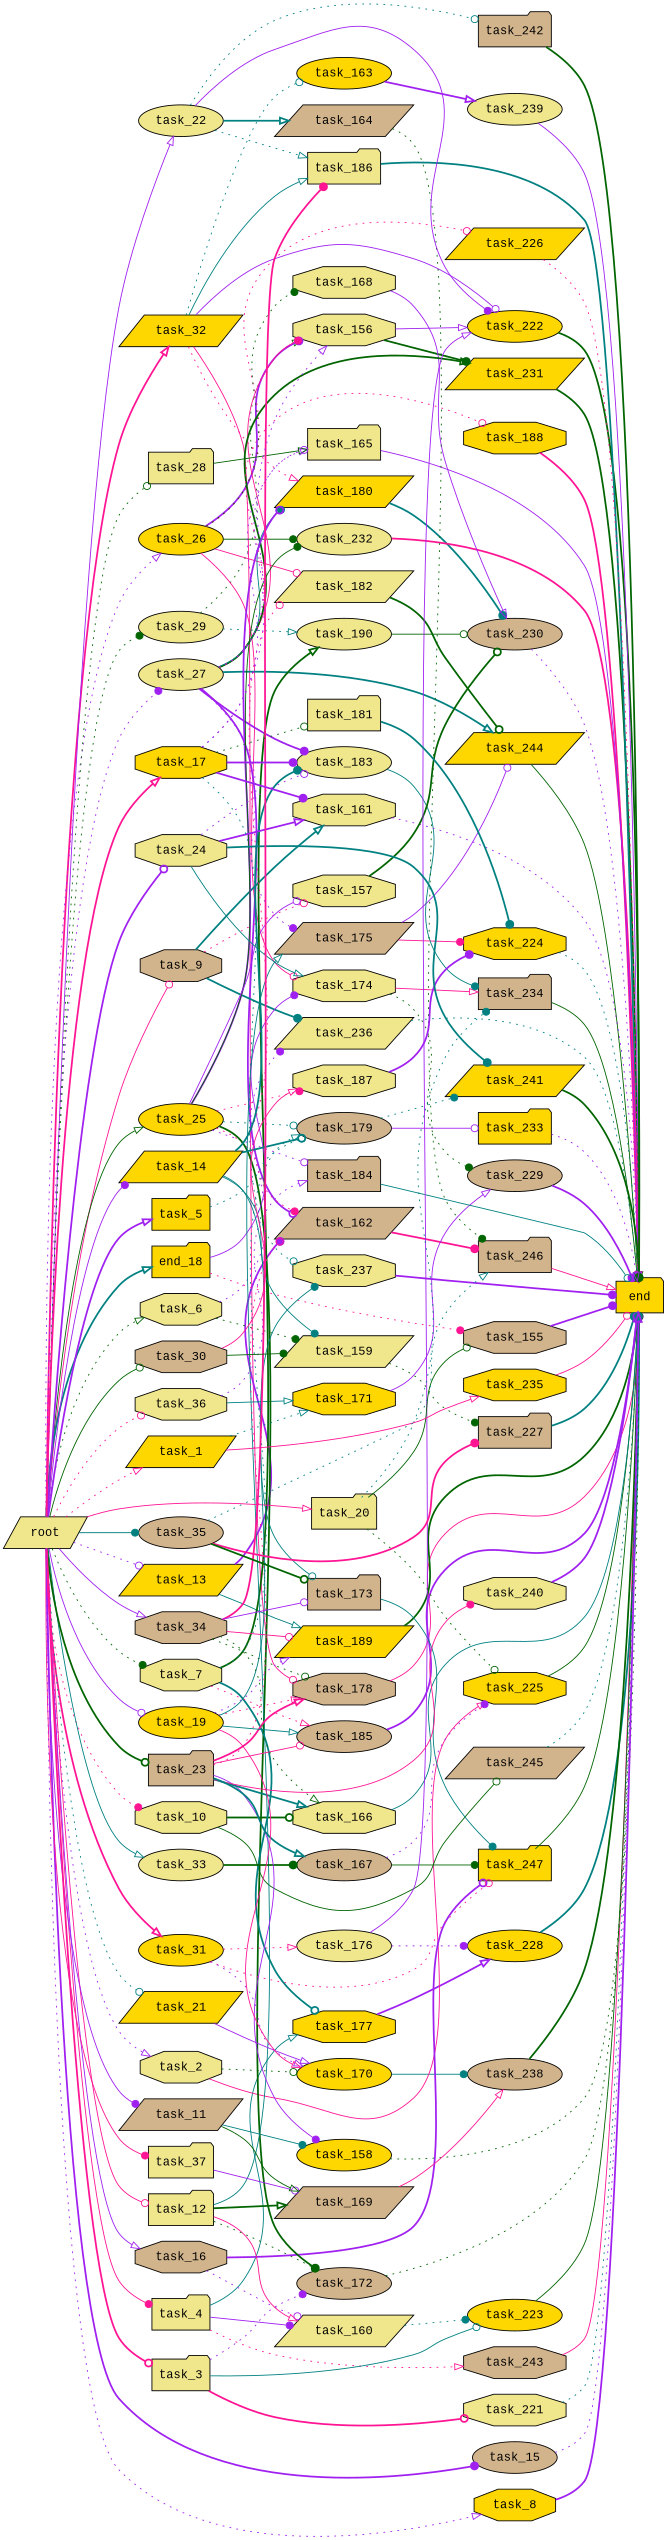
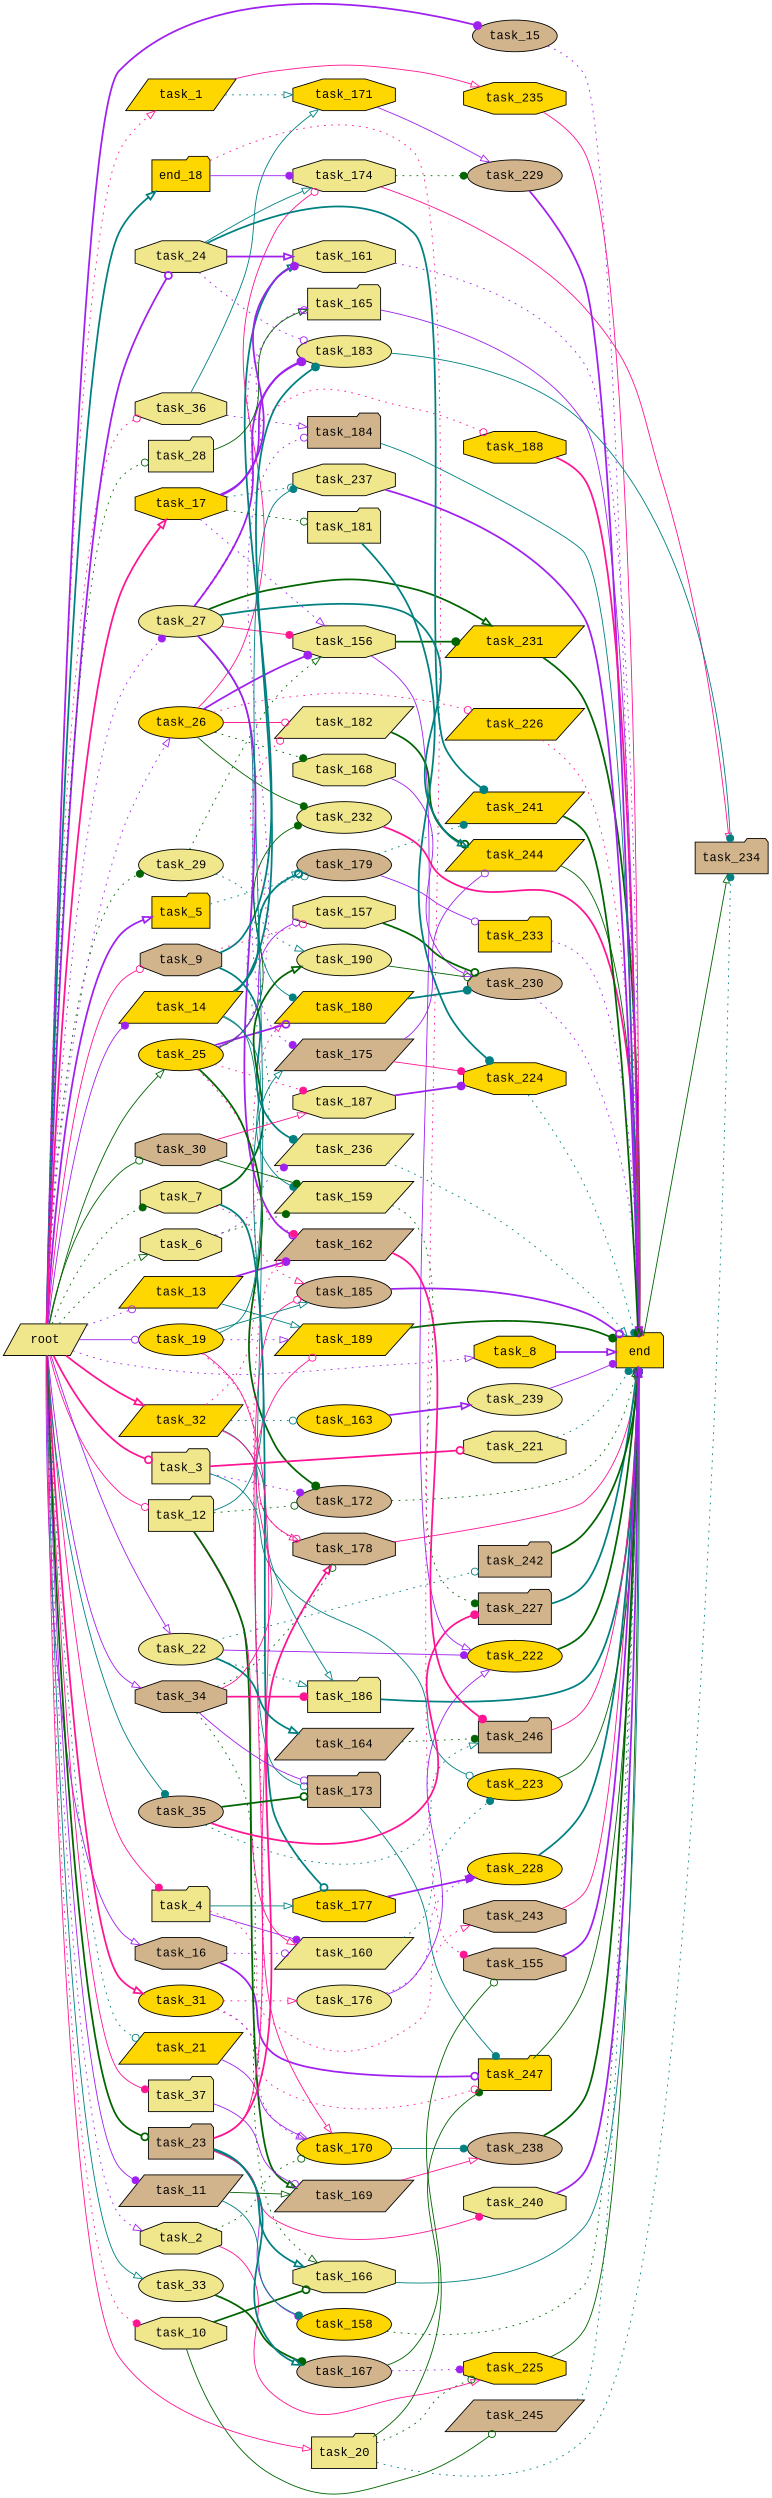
(342, 245) -> none
(609, 1090) -> (685, 1109)
